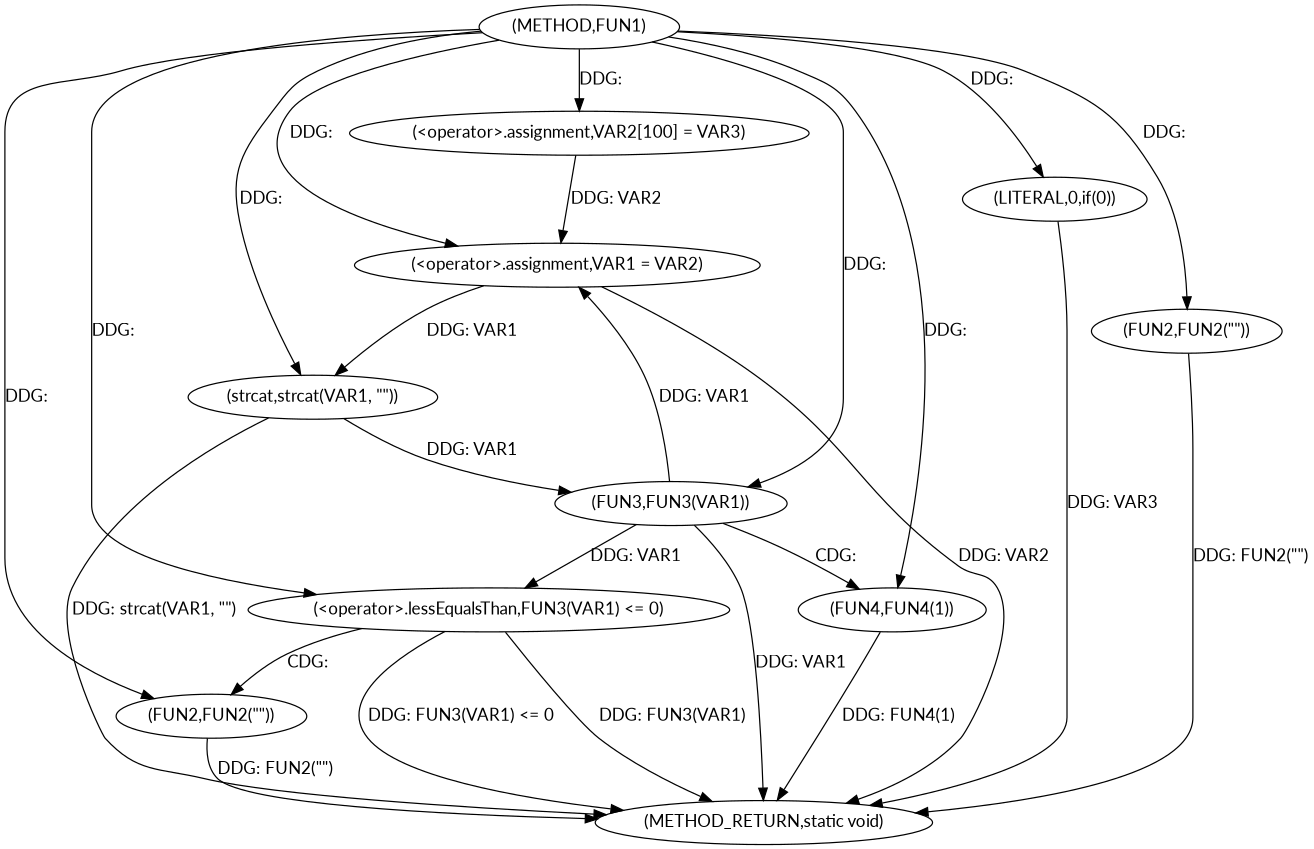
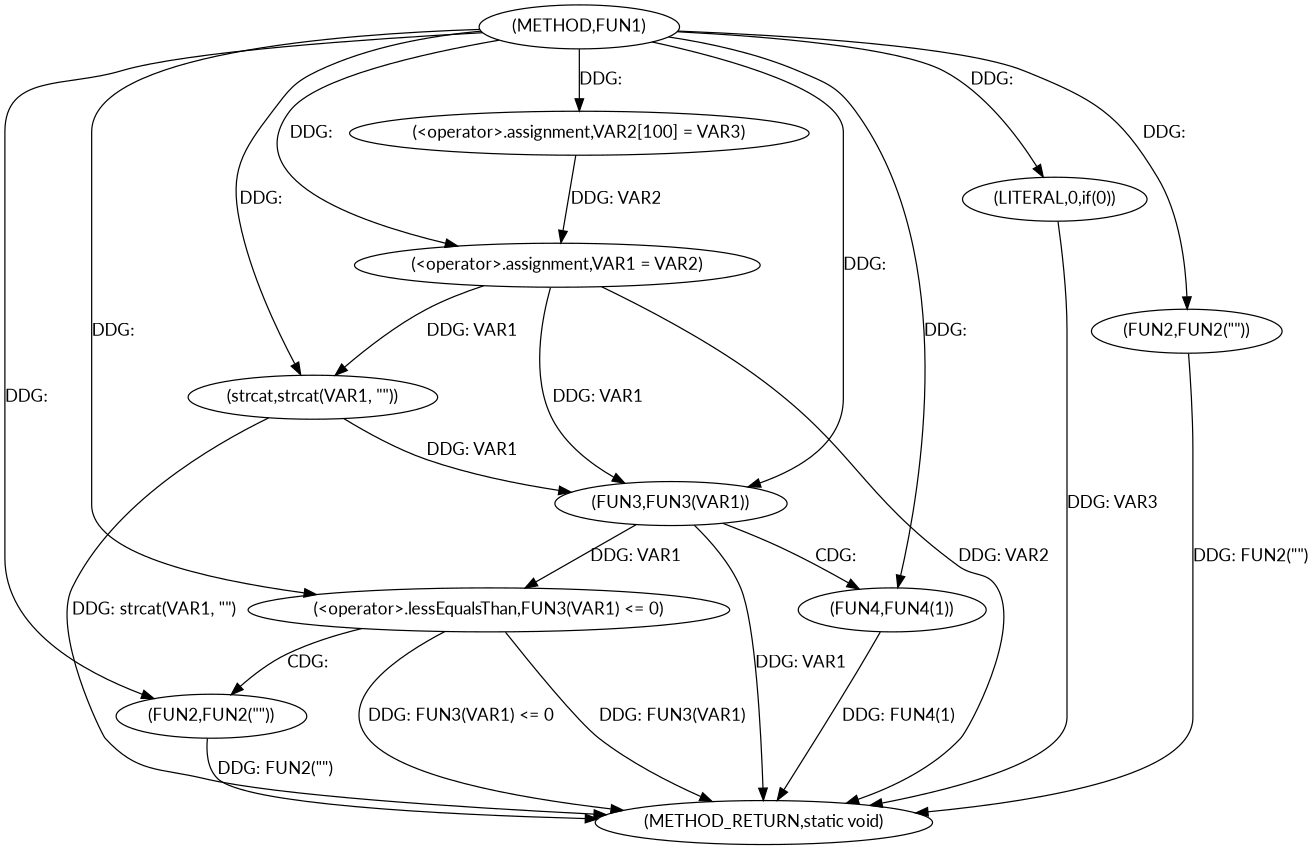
(647, 381) -> (544, 396)
